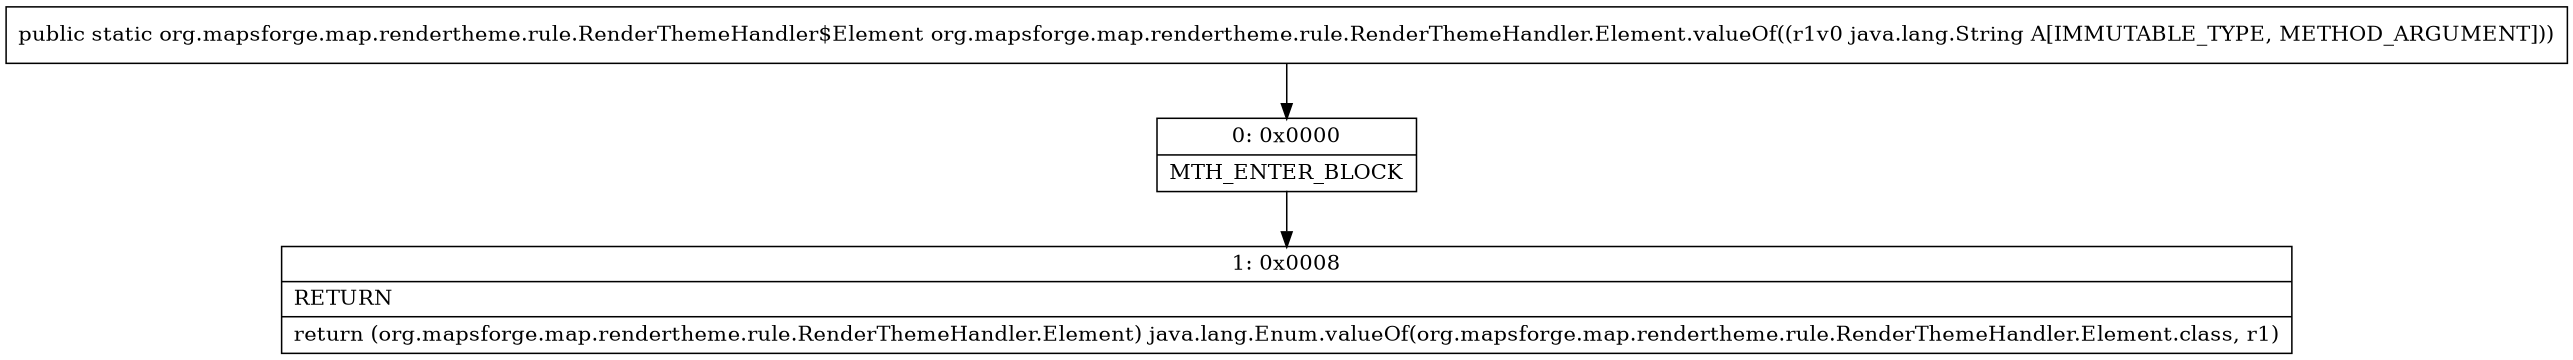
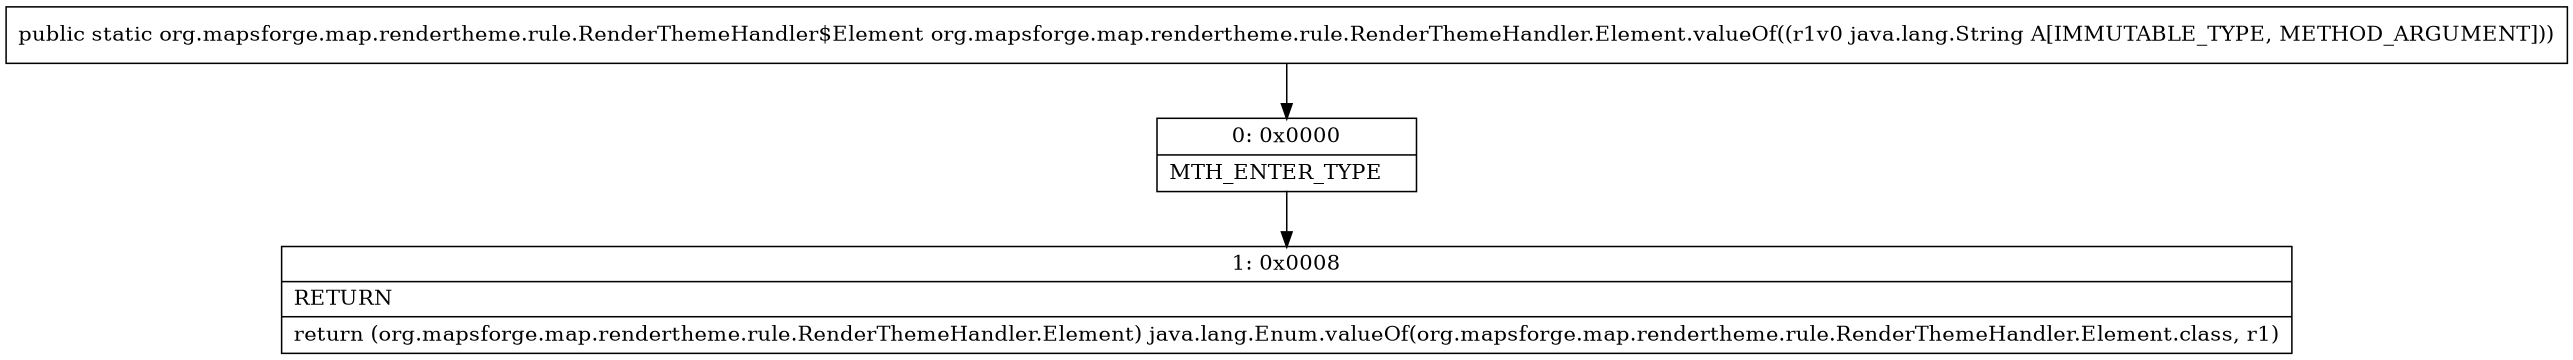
(1287, 172) -> (1276, 172)
